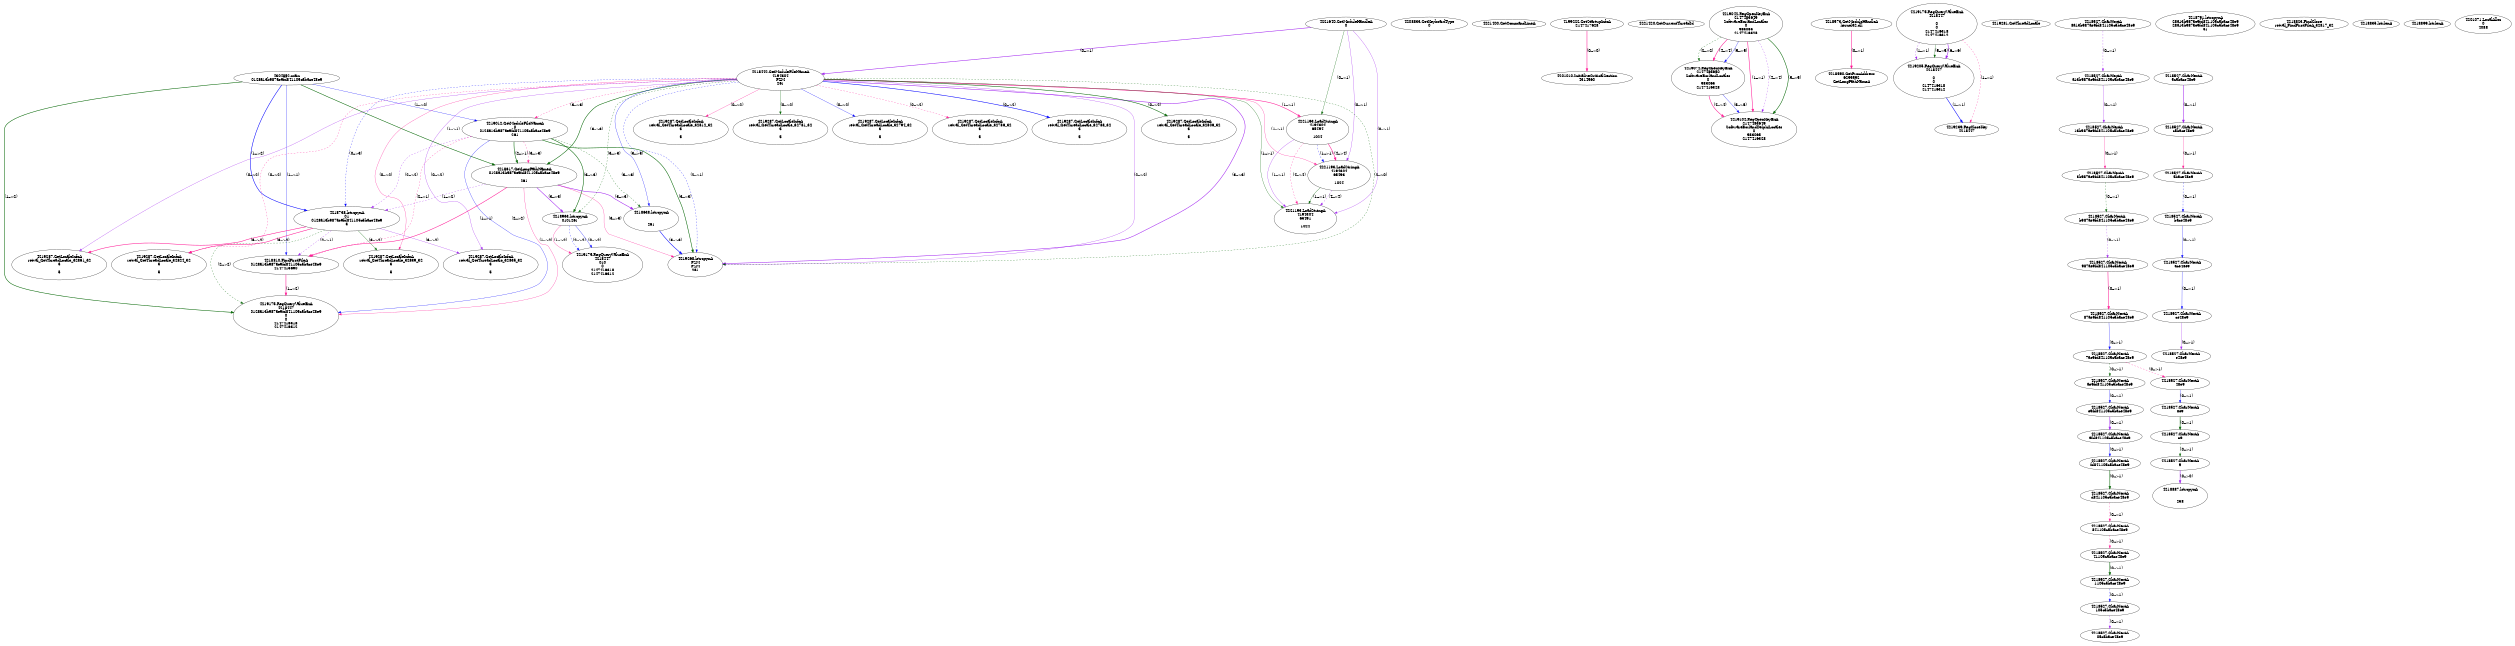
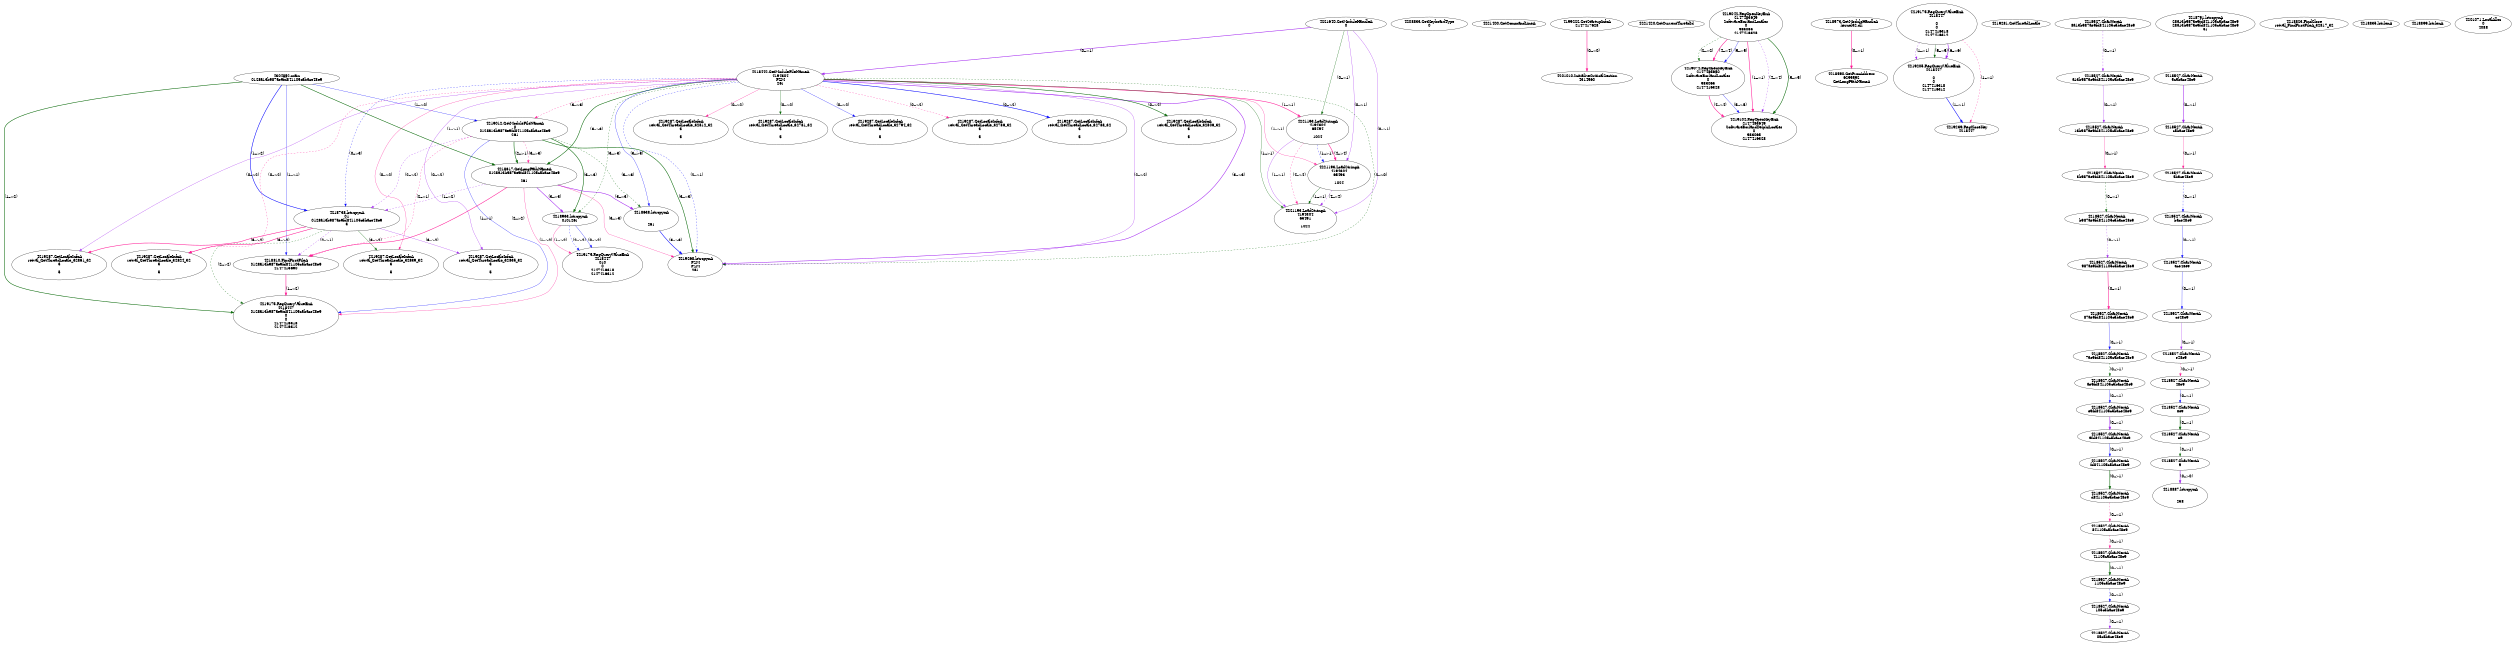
(2144, 369) -> (2181, 368)
